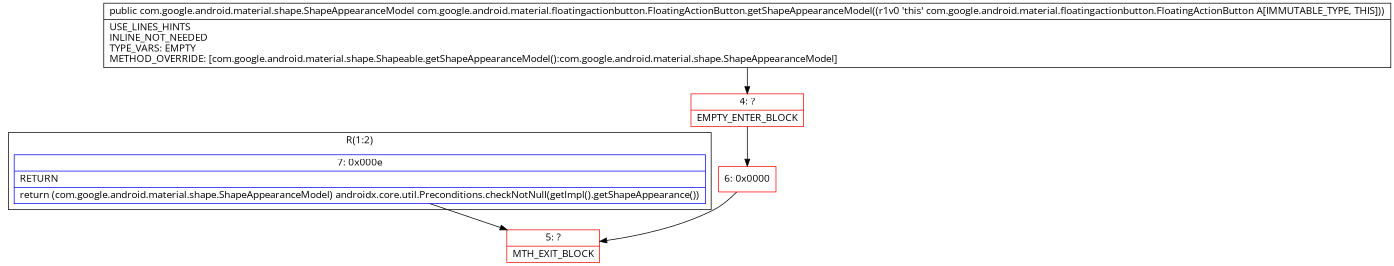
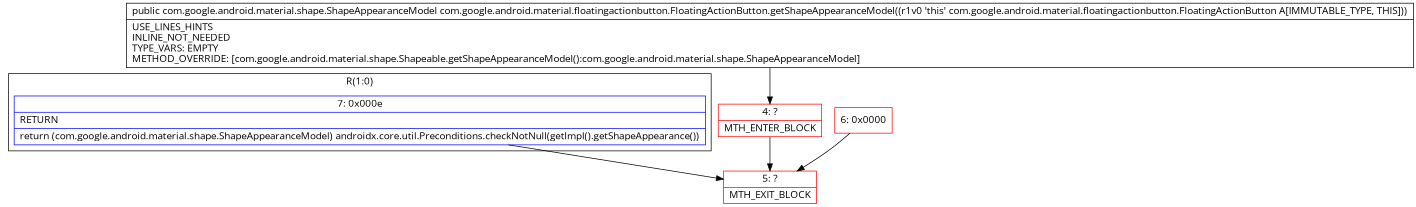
(747, 118) -> (770, 128)
(360, 141) -> (360, 82)
(747, 143) -> (770, 150)
